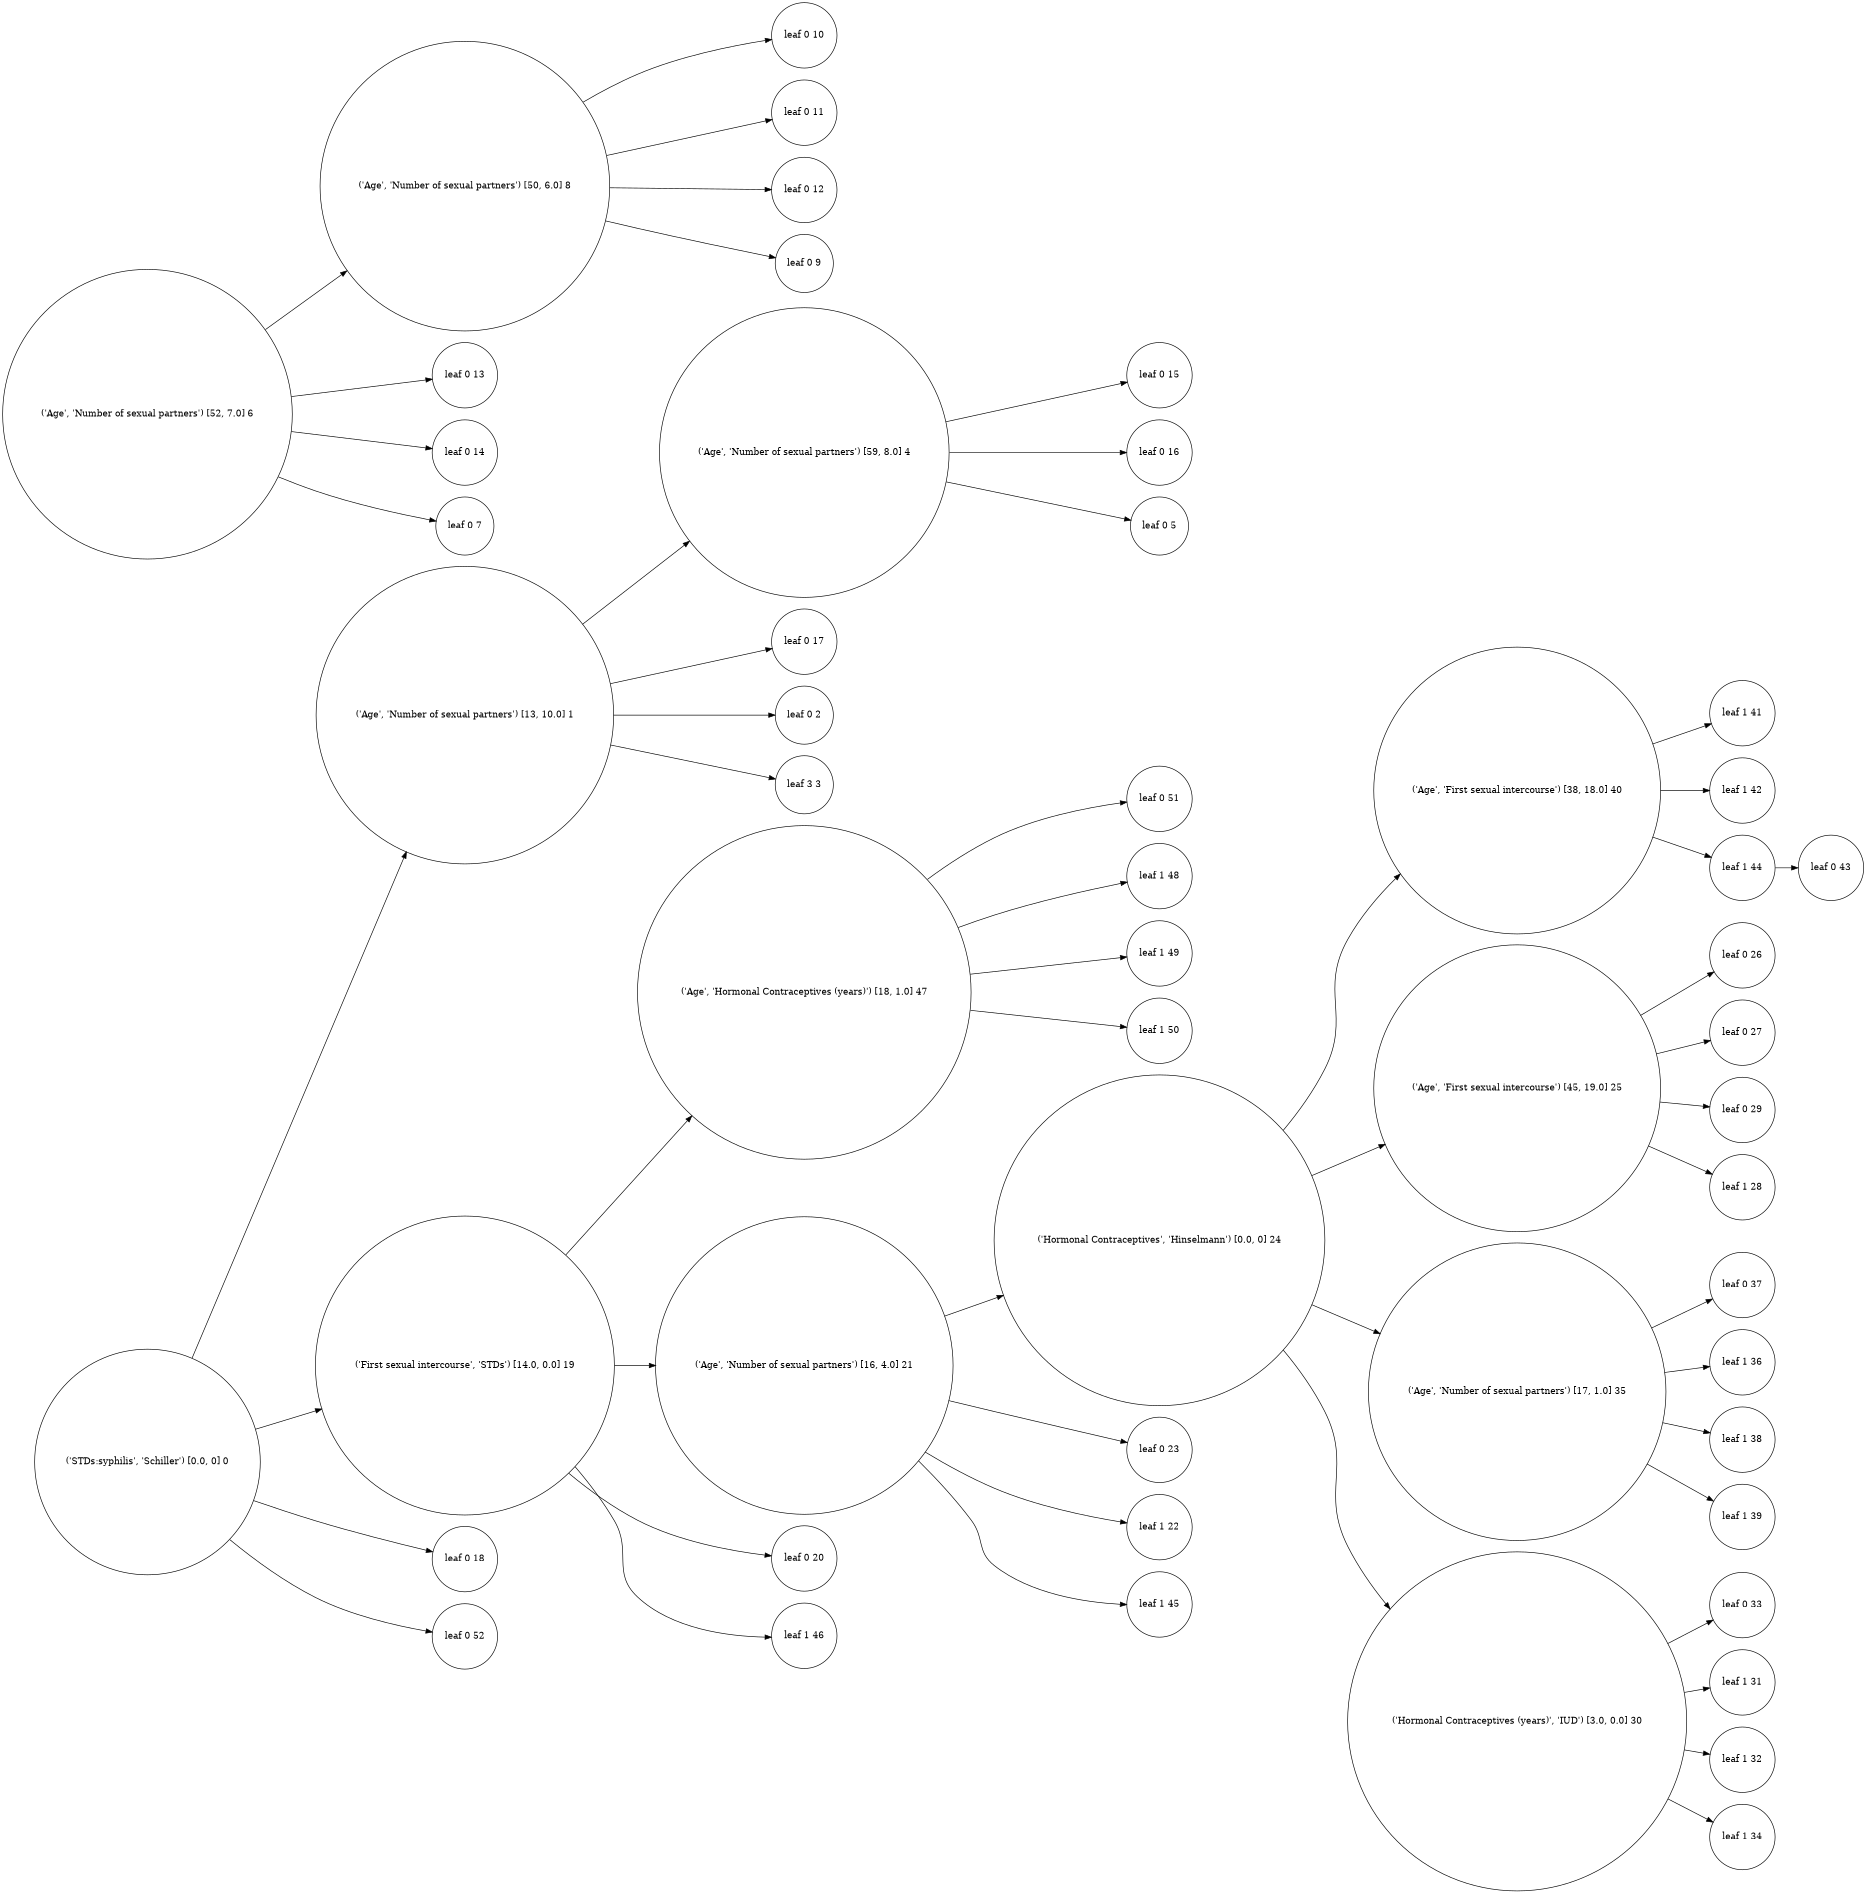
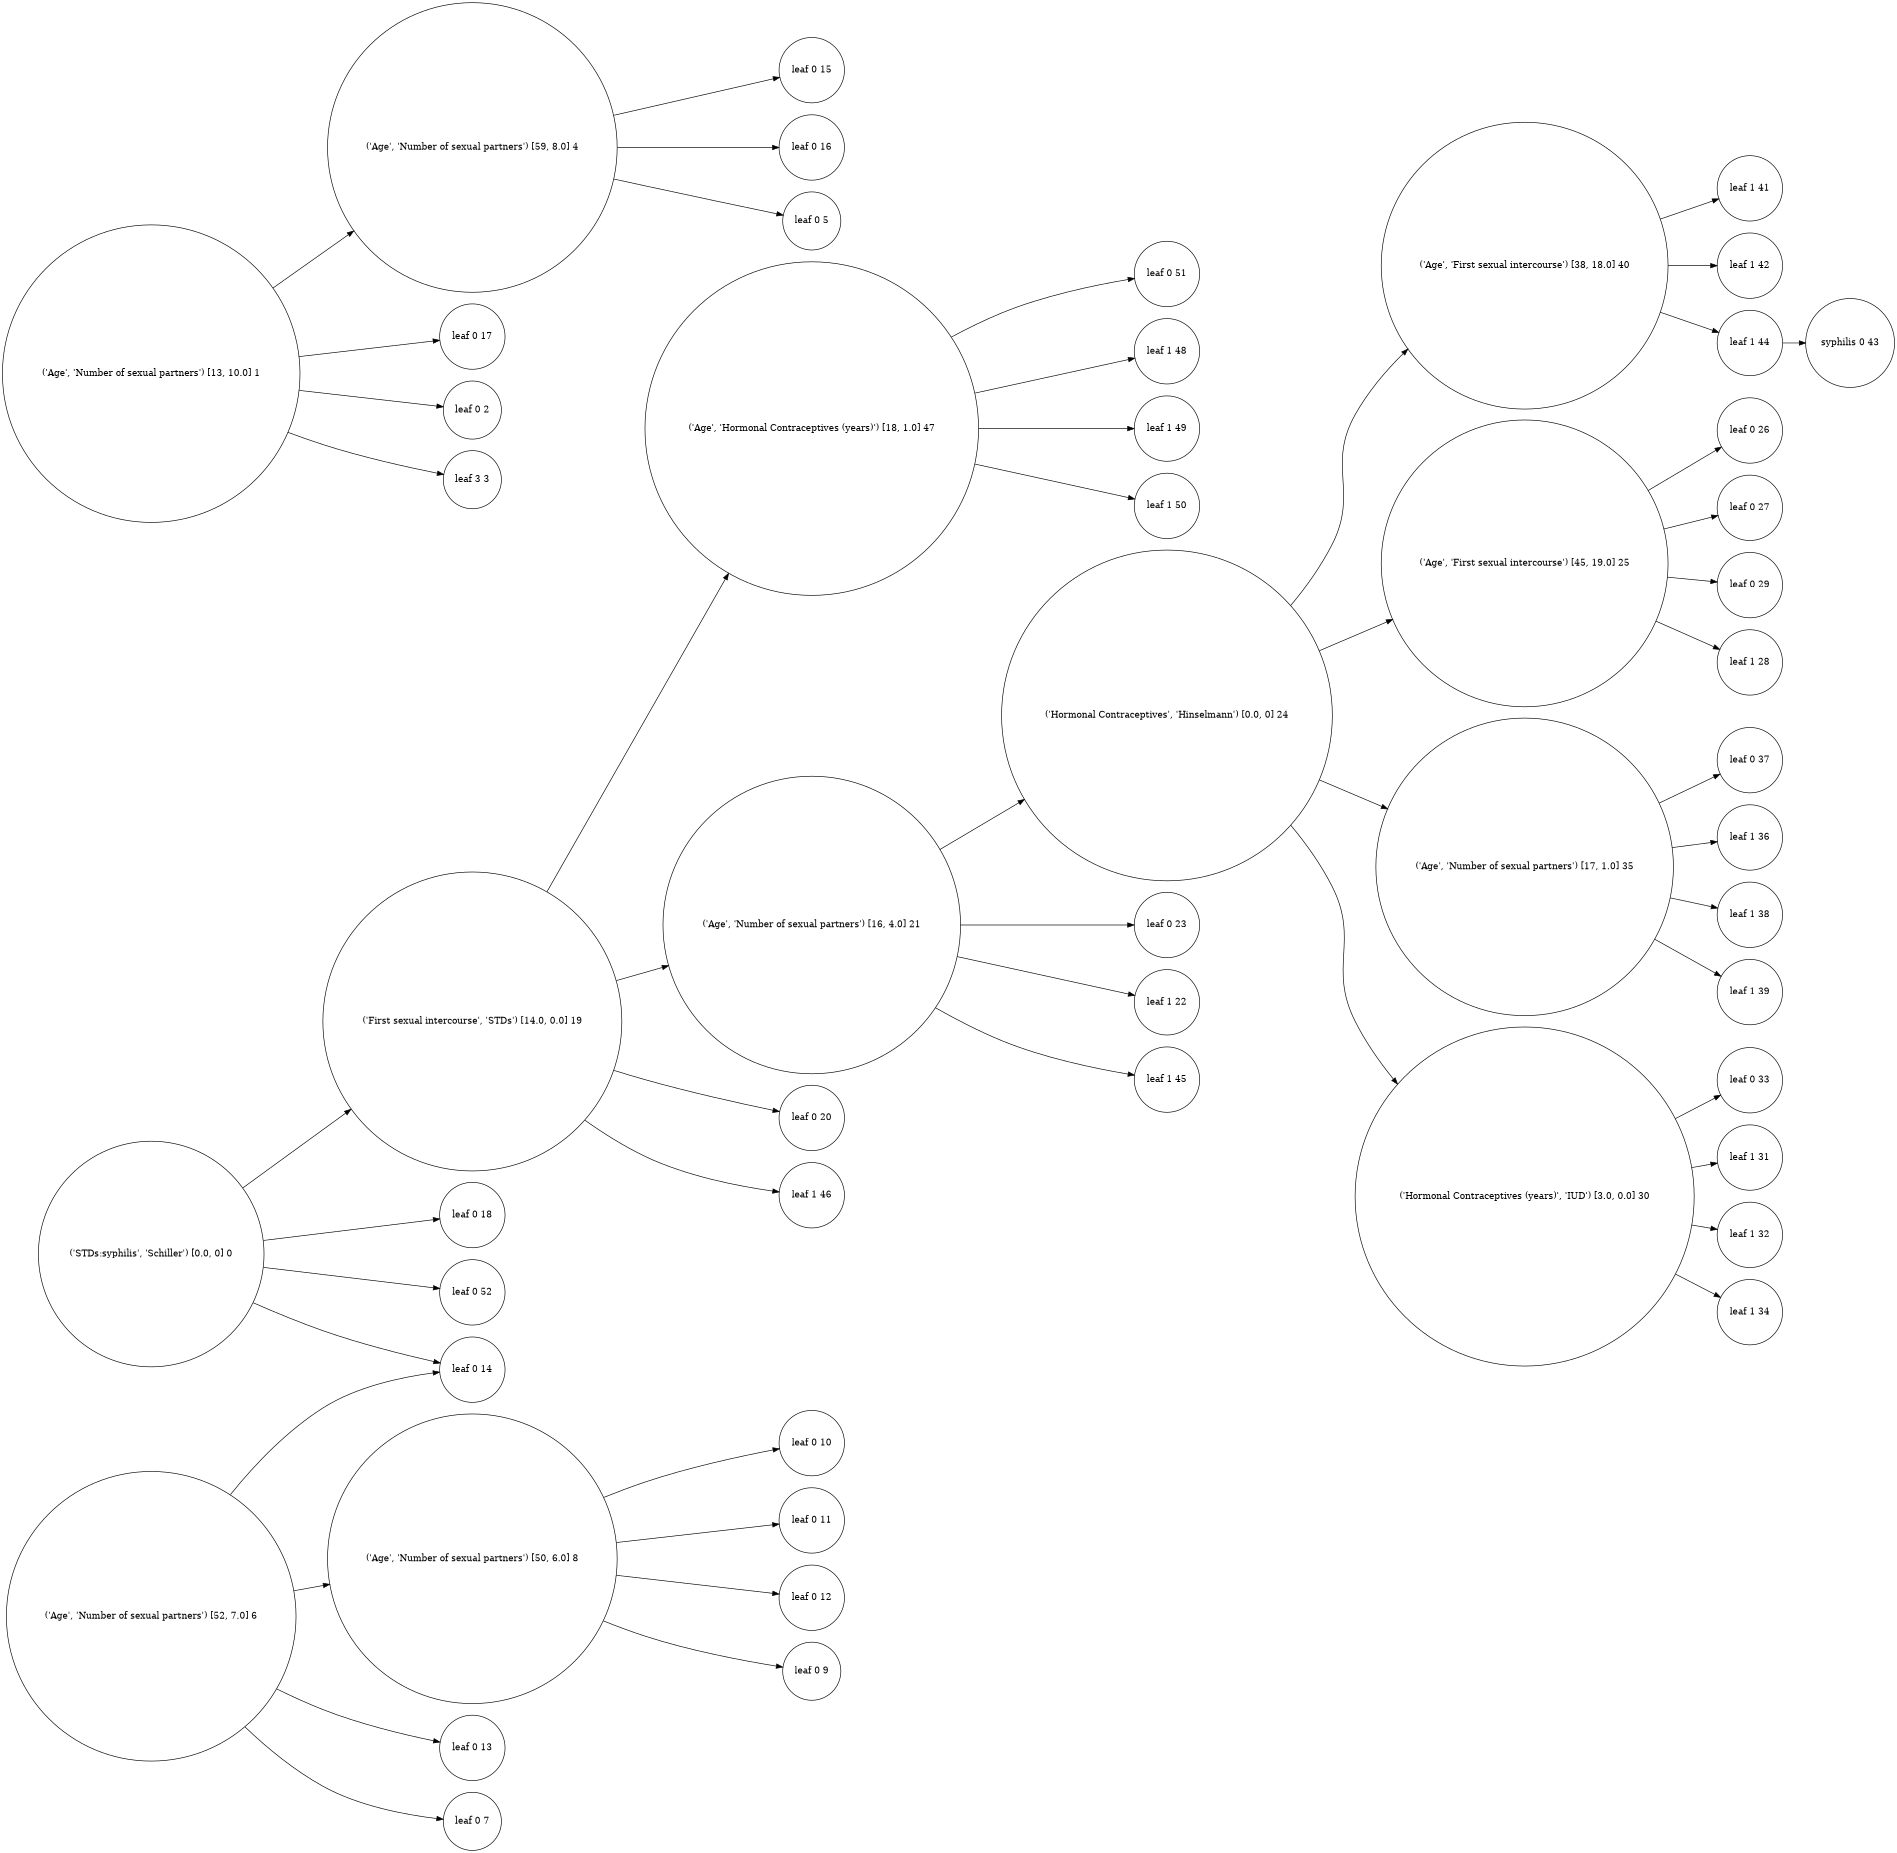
(1831, 868) -> (1850, 343)
(298, 1108) -> (342, 1337)
